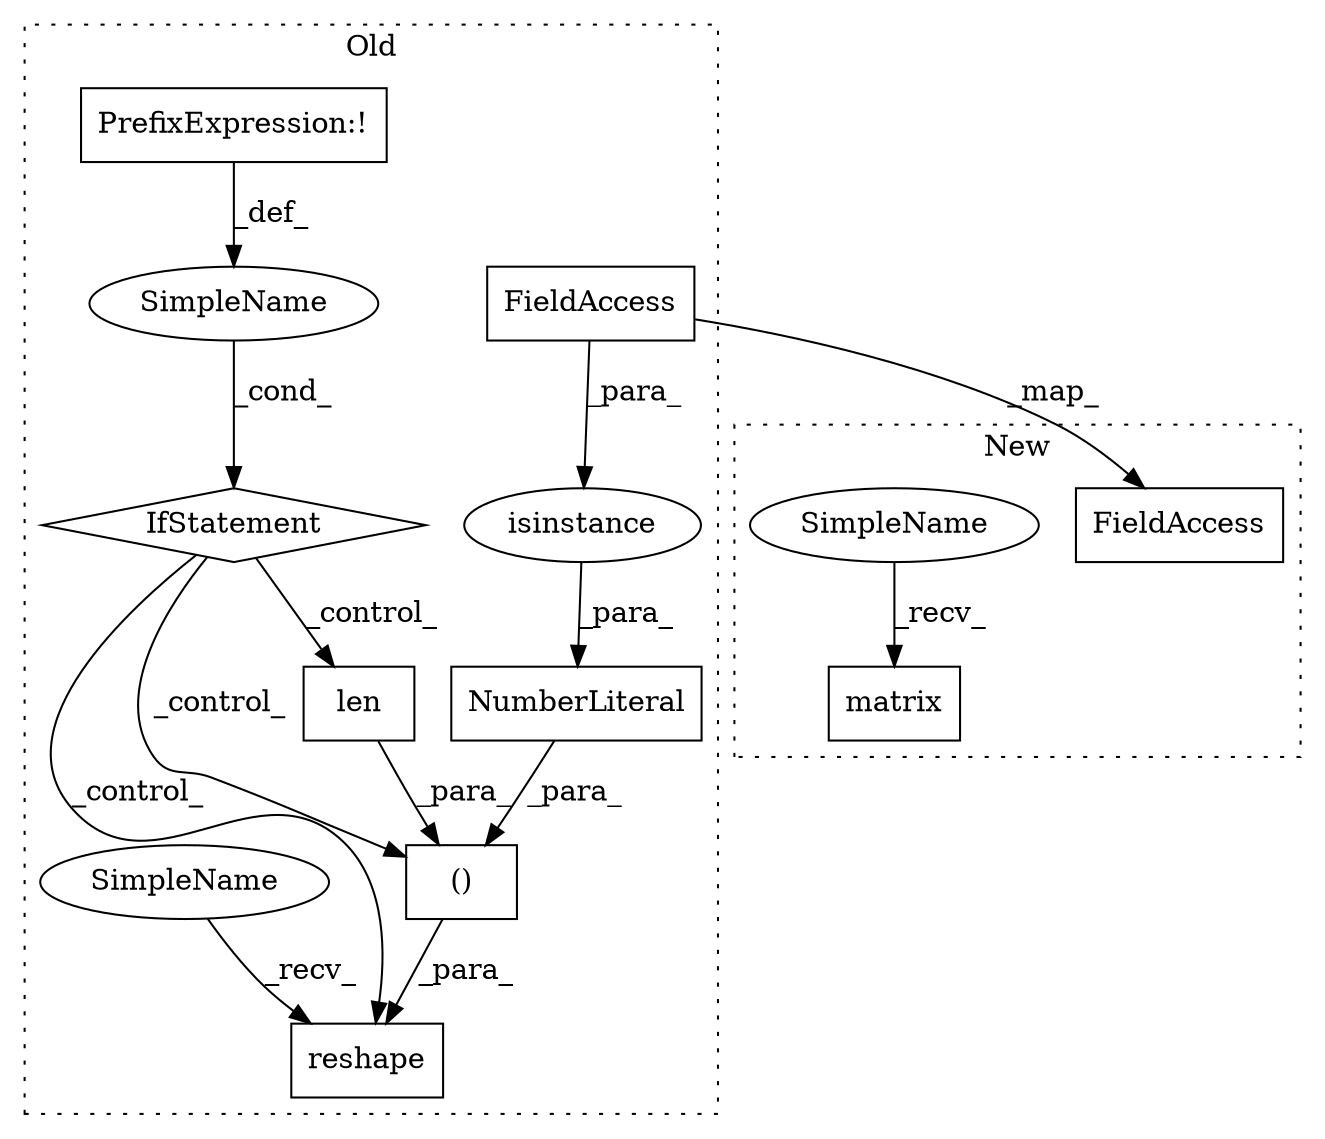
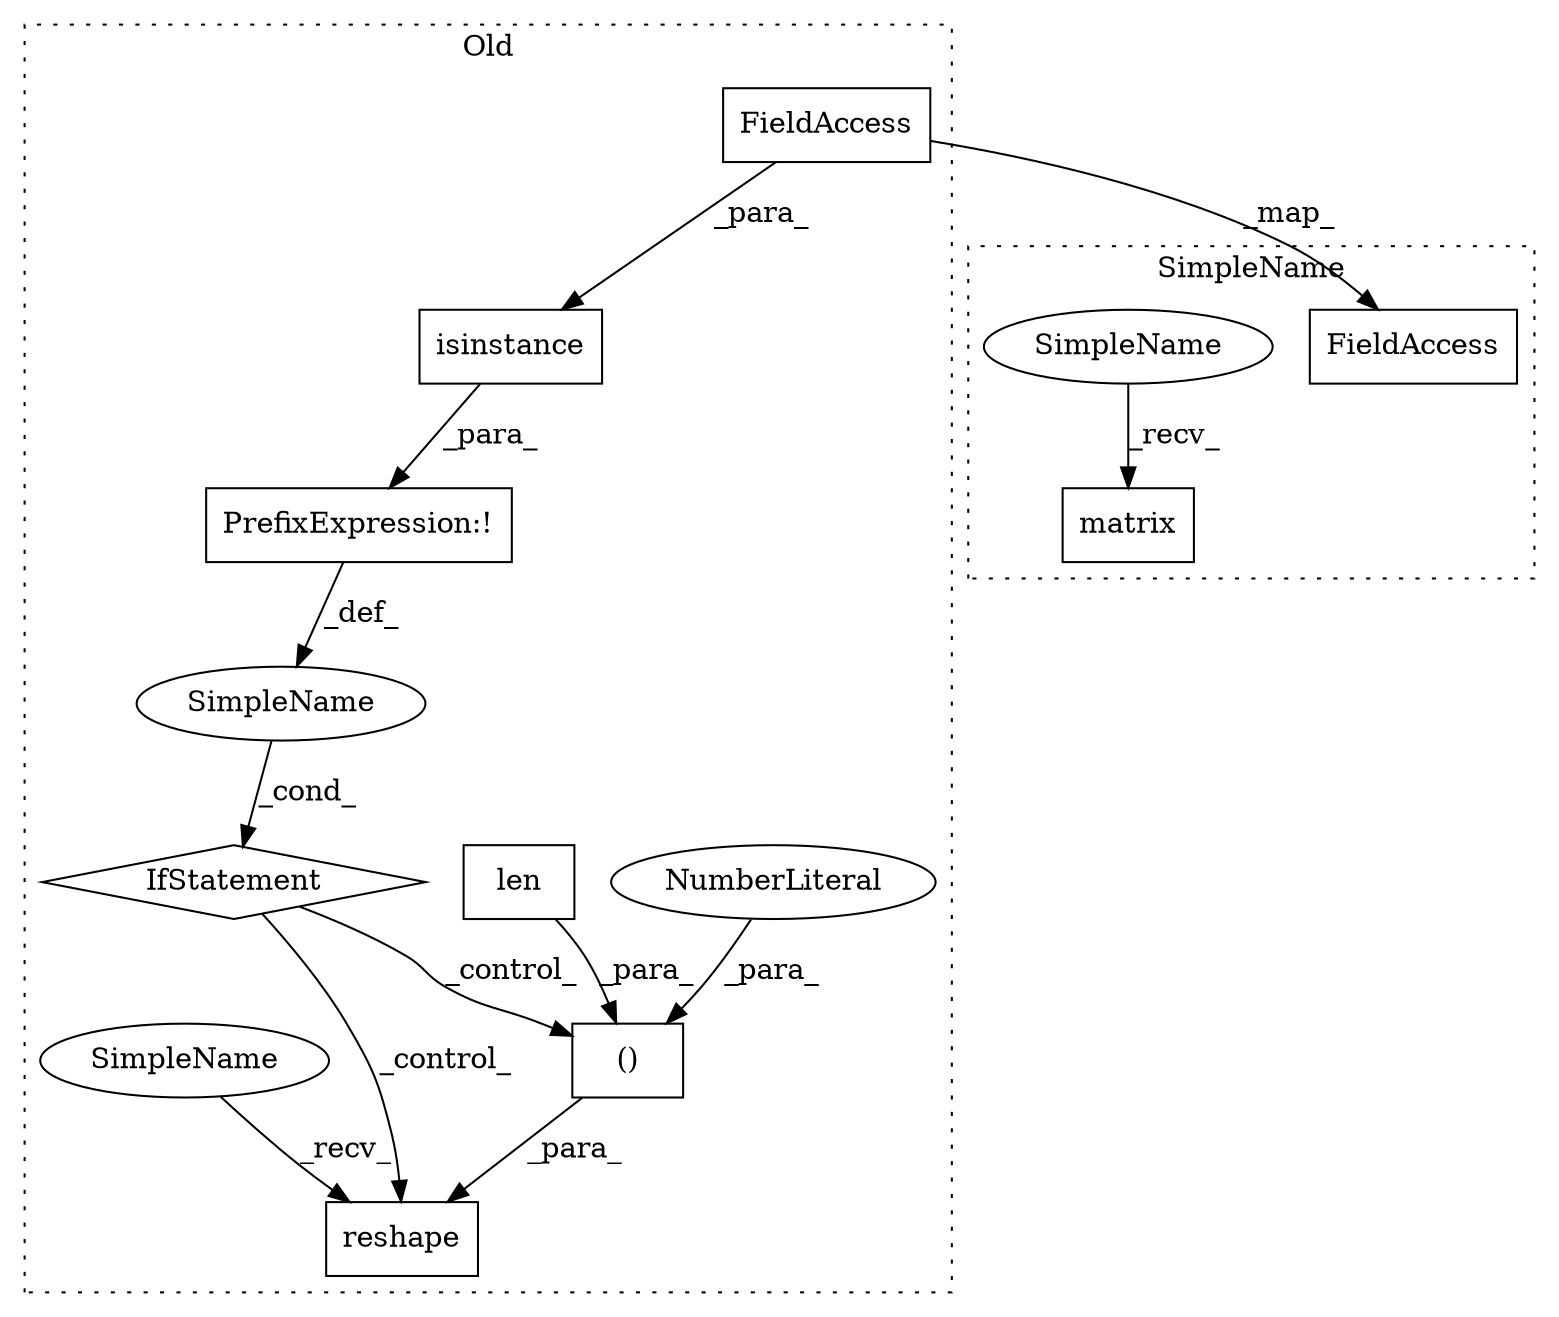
(1017, 448) -> (1251, 270)
(583, 525) -> (511, 347)
(289, 604) -> none
(580, 604) -> (442, 428)
(576, 704) -> (773, 882)
